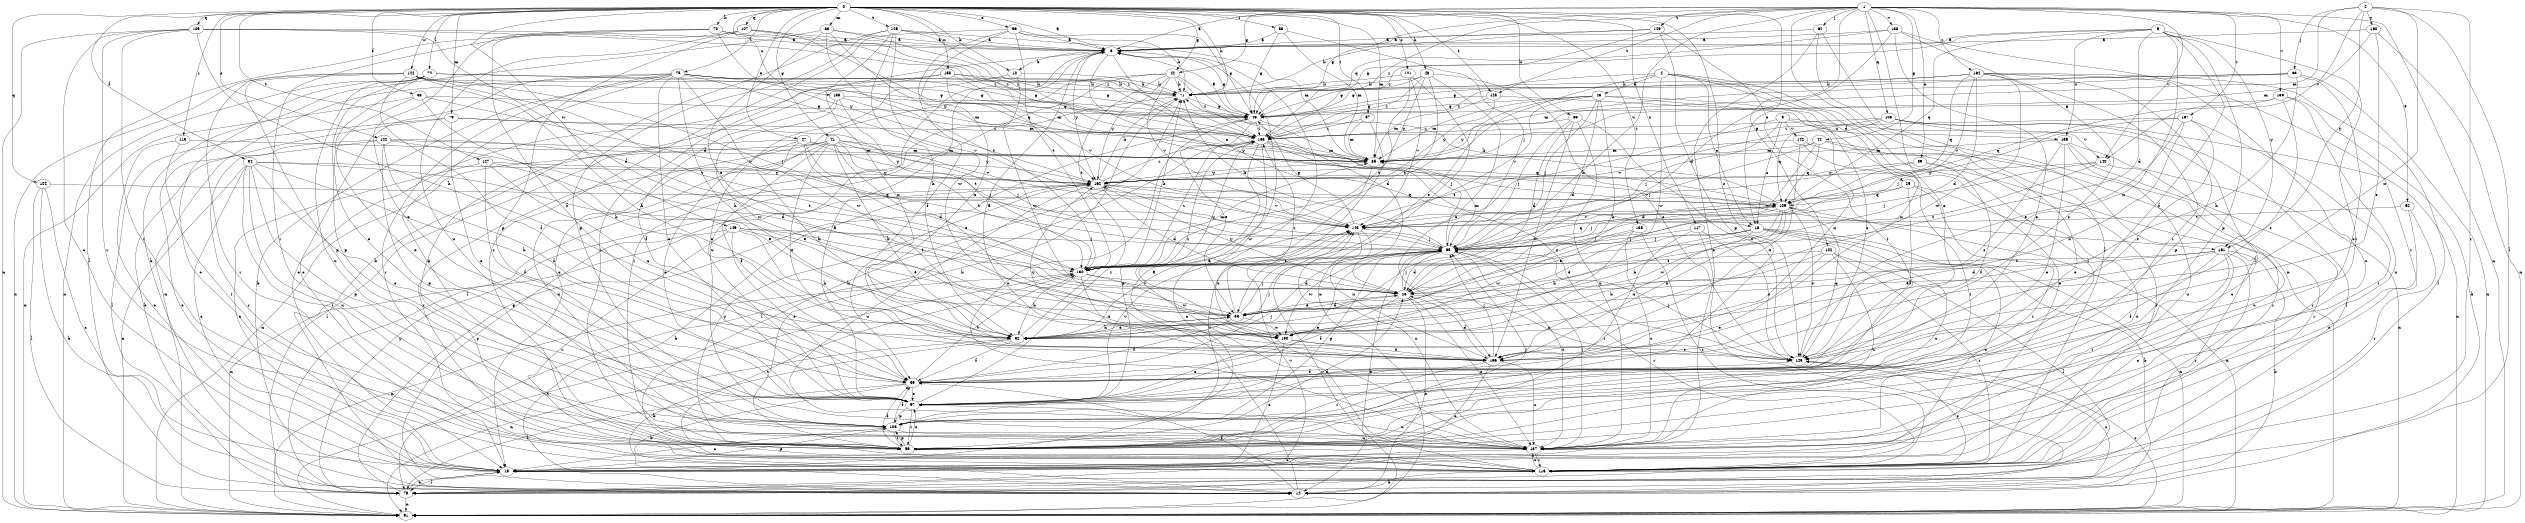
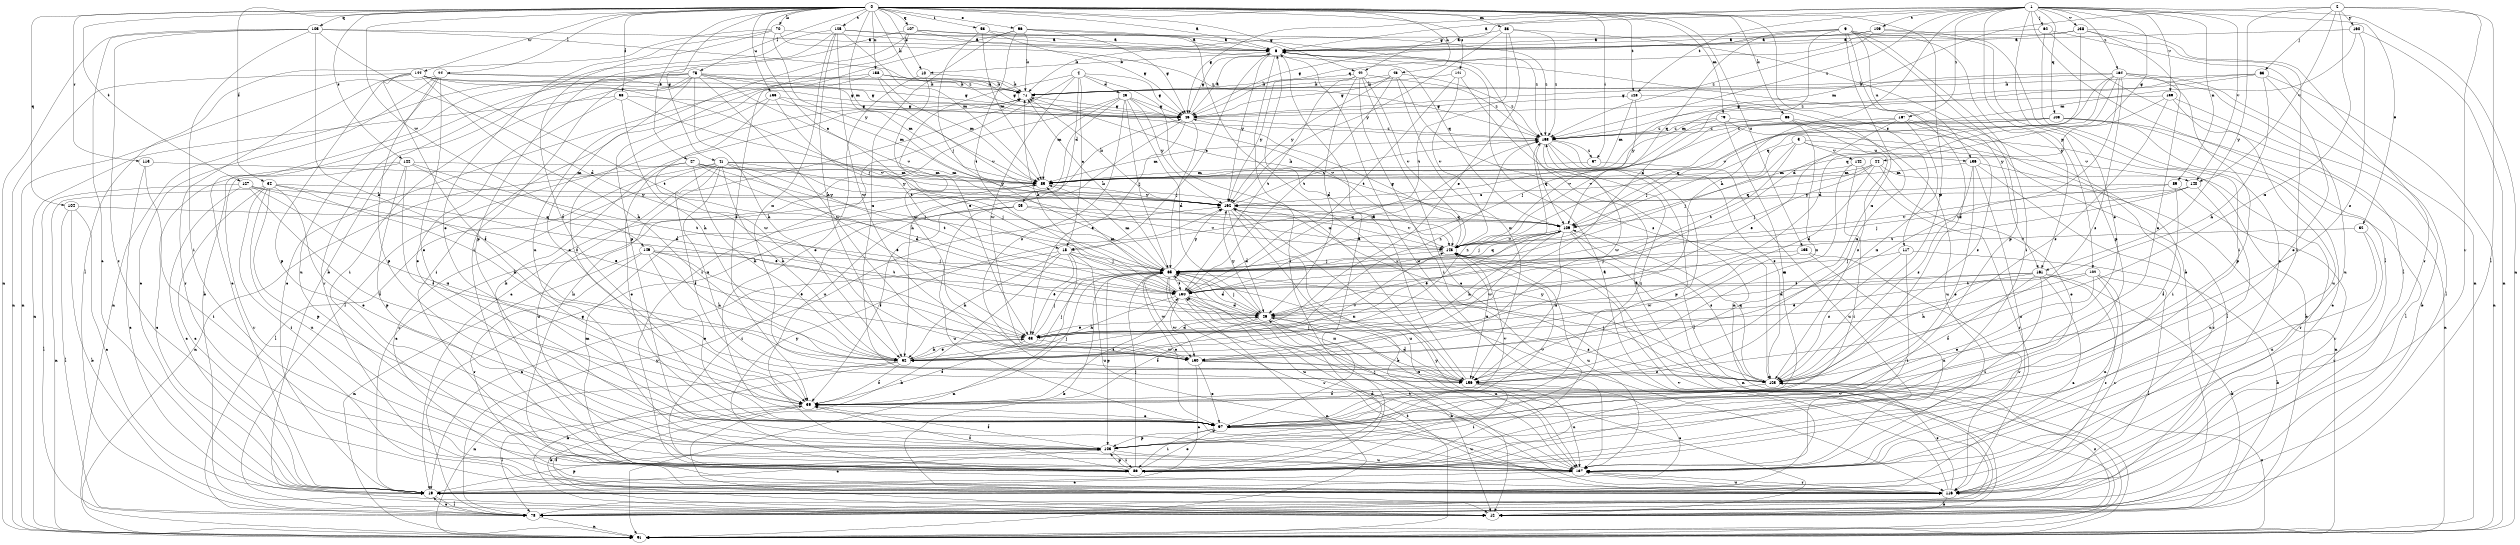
(430, 73) -> (440, 73)
(1316, 129) -> (1573, 144)
(705, 151) -> (579, 173)
(1522, 229) -> none
none -> (964, 473)
none -> (60, 480)
